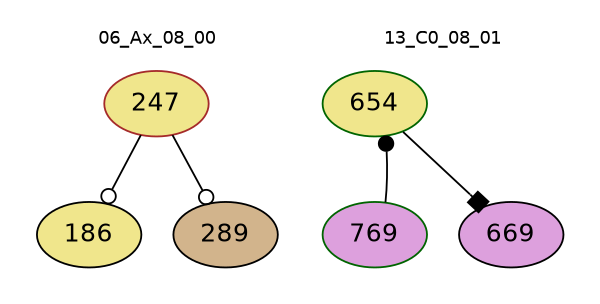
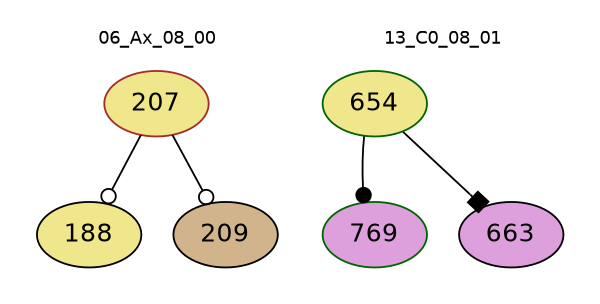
(156, 104) -> (156, 104)
(387, 177) -> (363, 162)
(89, 235) -> (89, 235)
(226, 235) -> (226, 235)
(511, 235) -> (511, 235)
